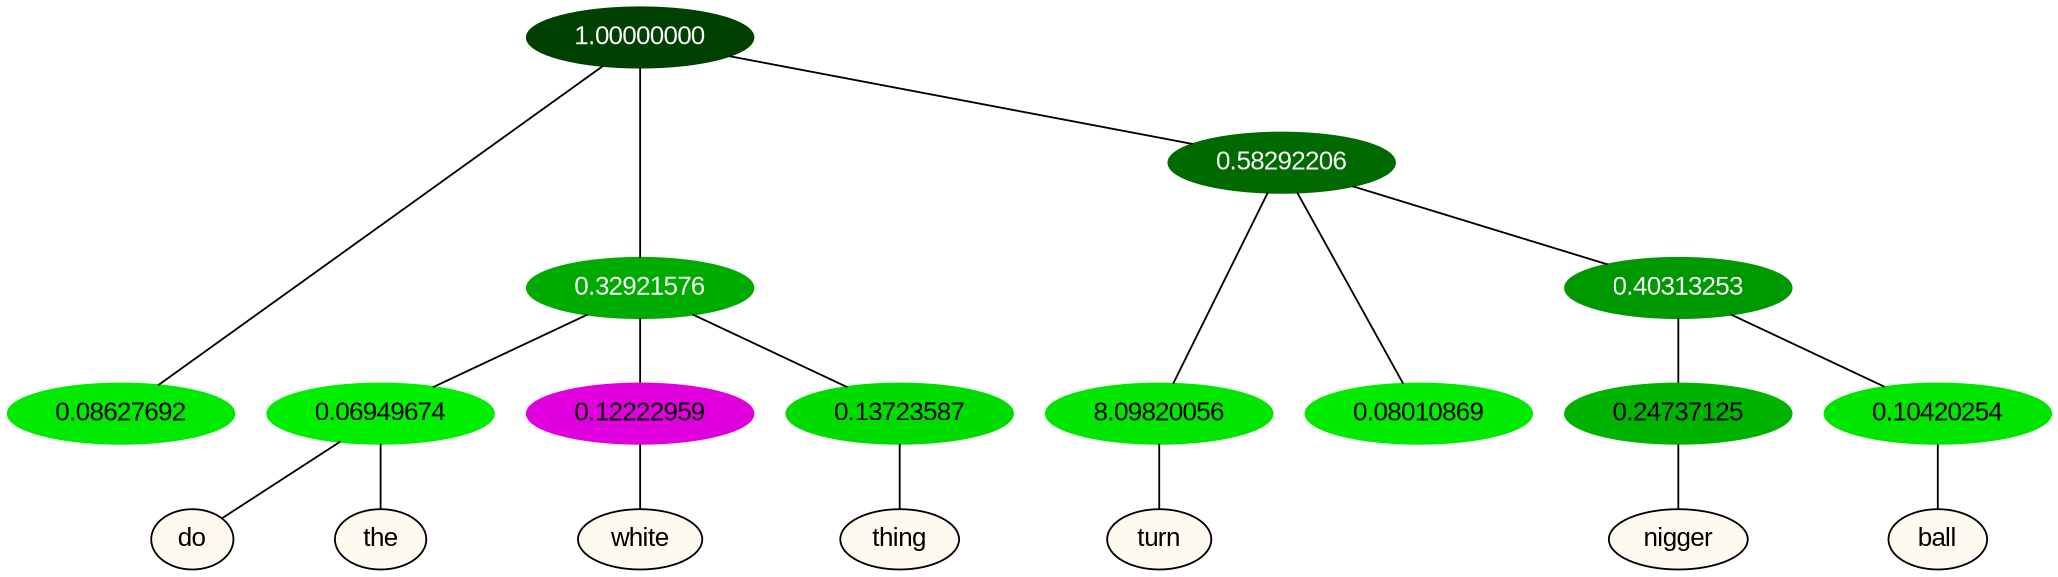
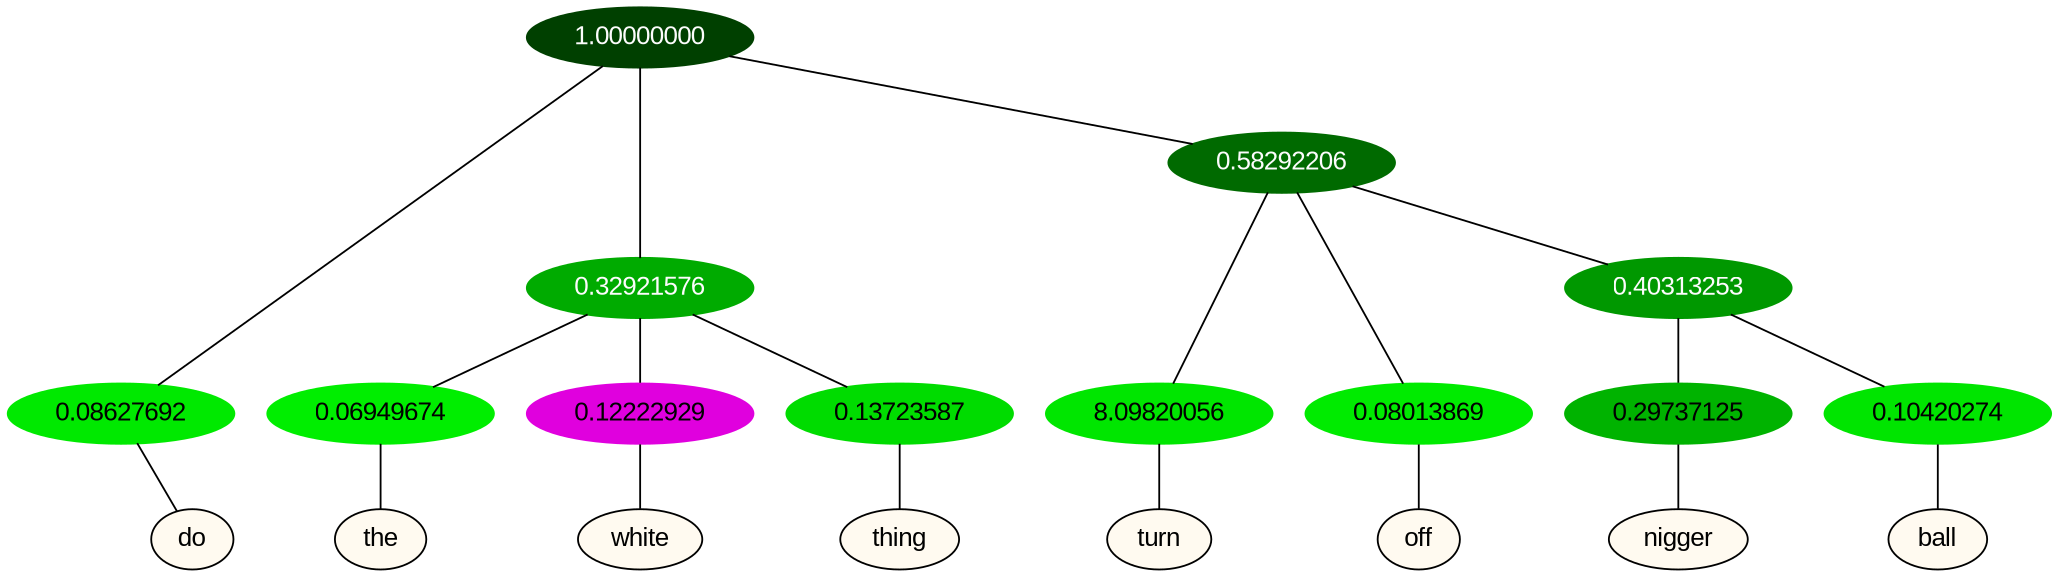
(640, 414) -> (640, 414)
(1419, 414) -> (1419, 414)
(1678, 414) -> (1678, 414)
(1938, 414) -> (1938, 414)
(281, 480) -> (157, 477)
none -> (1419, 539)
